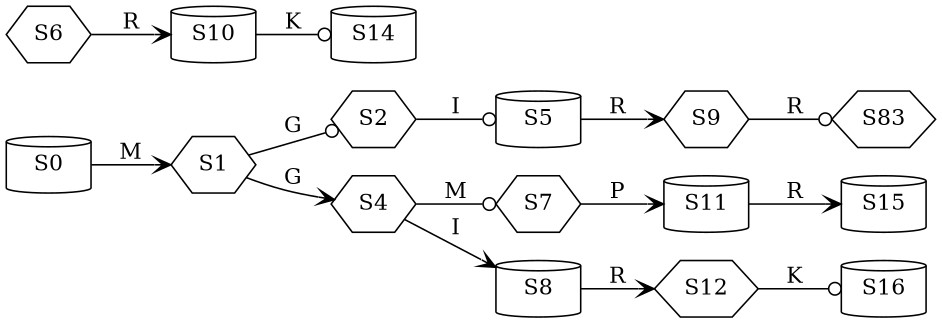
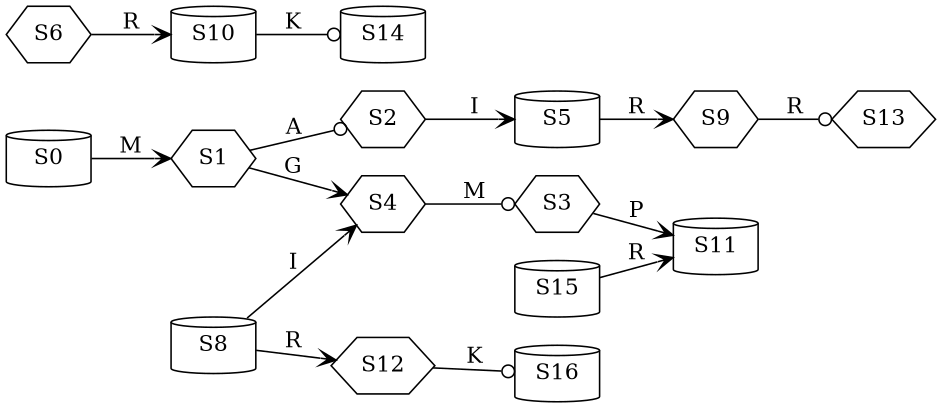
(449, 119) -> (462, 119)
(884, 119) -> (884, 119)
(293, 126) -> (293, 128)
(538, 204) -> (557, 204)
(787, 204) -> (629, 270)
(443, 240) -> (296, 277)
